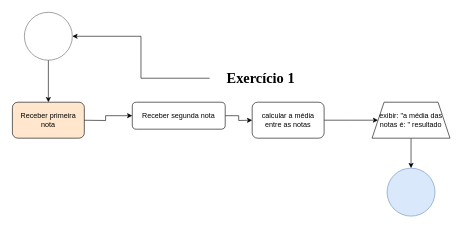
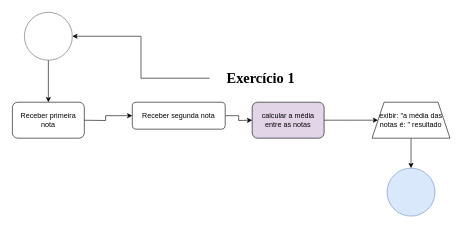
(48, 120) -> (48, 120)
(288, 120) -> (288, 120)
